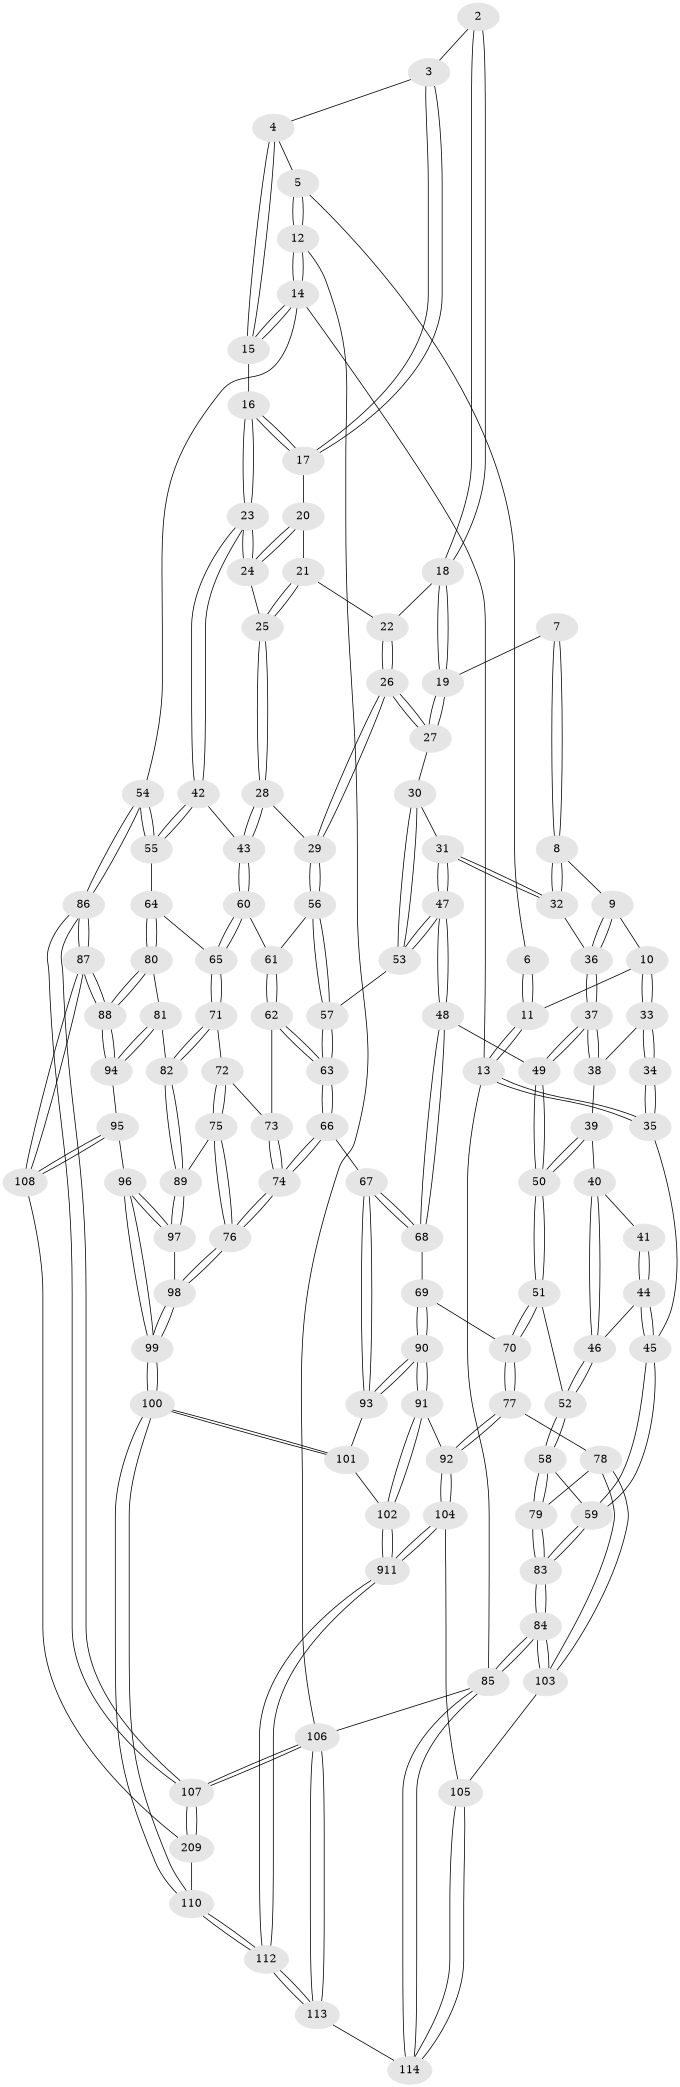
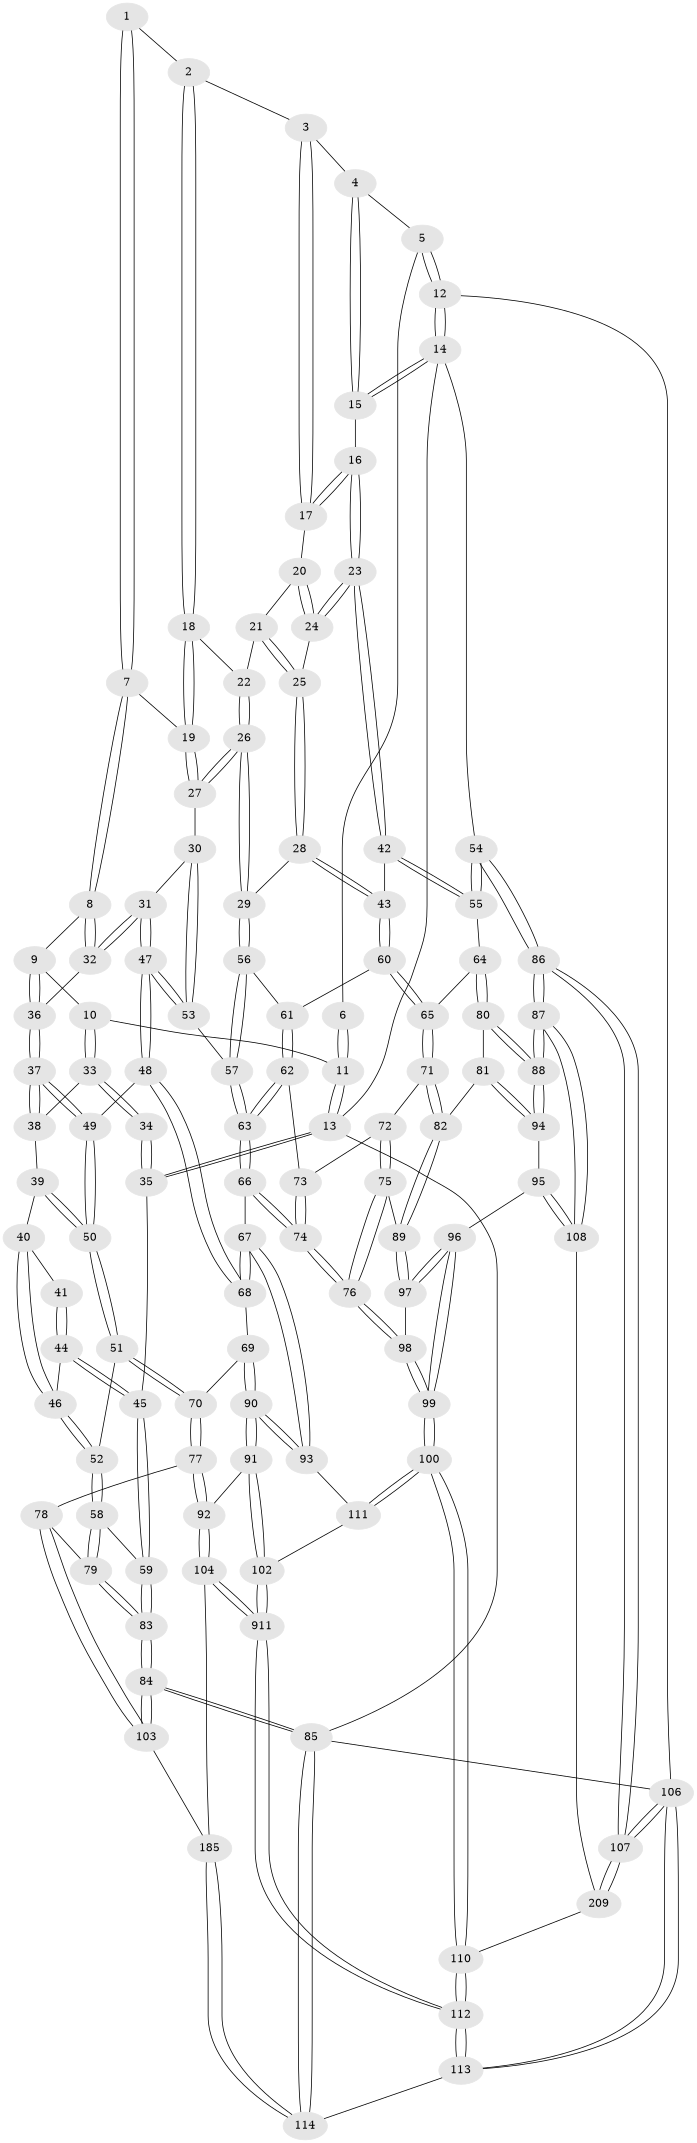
none -> (127, 17)
(347, 1460) -> (358, 1515)
(461, 1793) -> (210, 1848)
